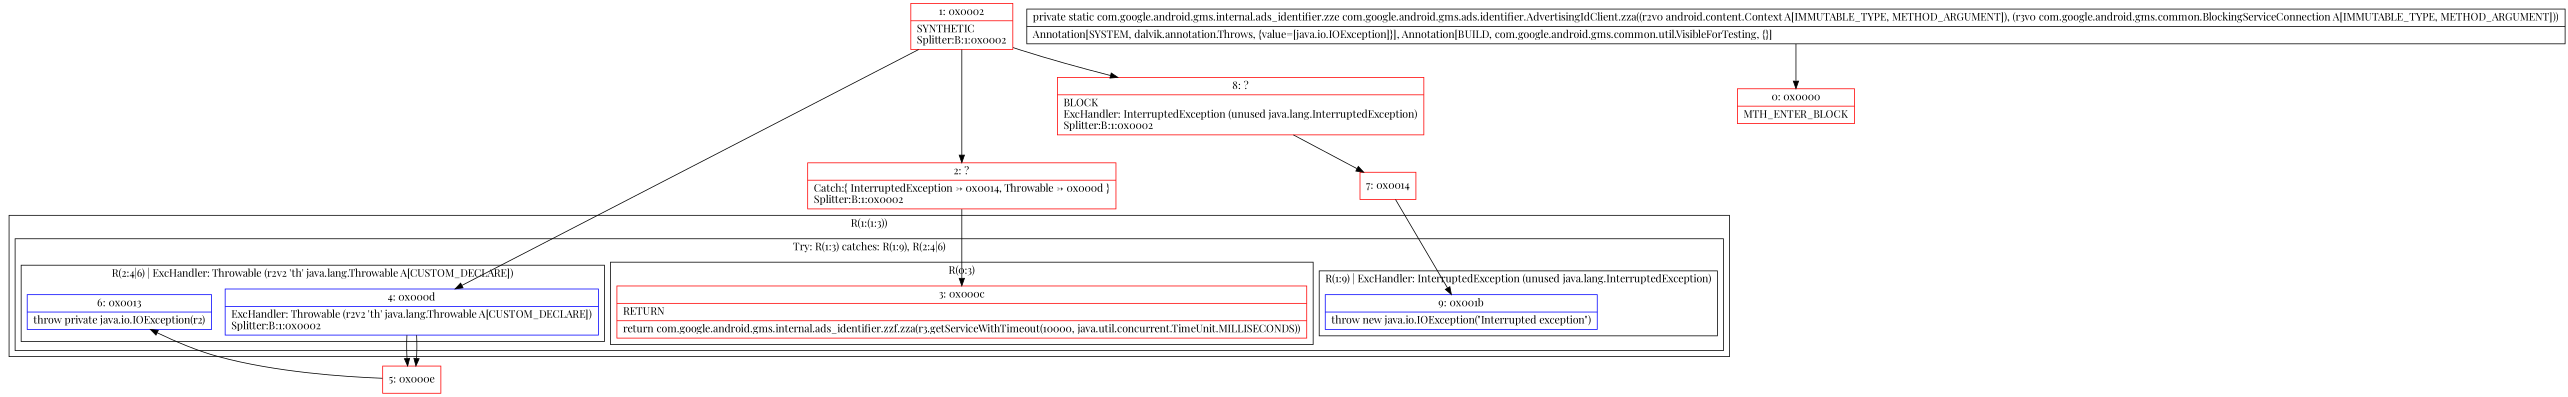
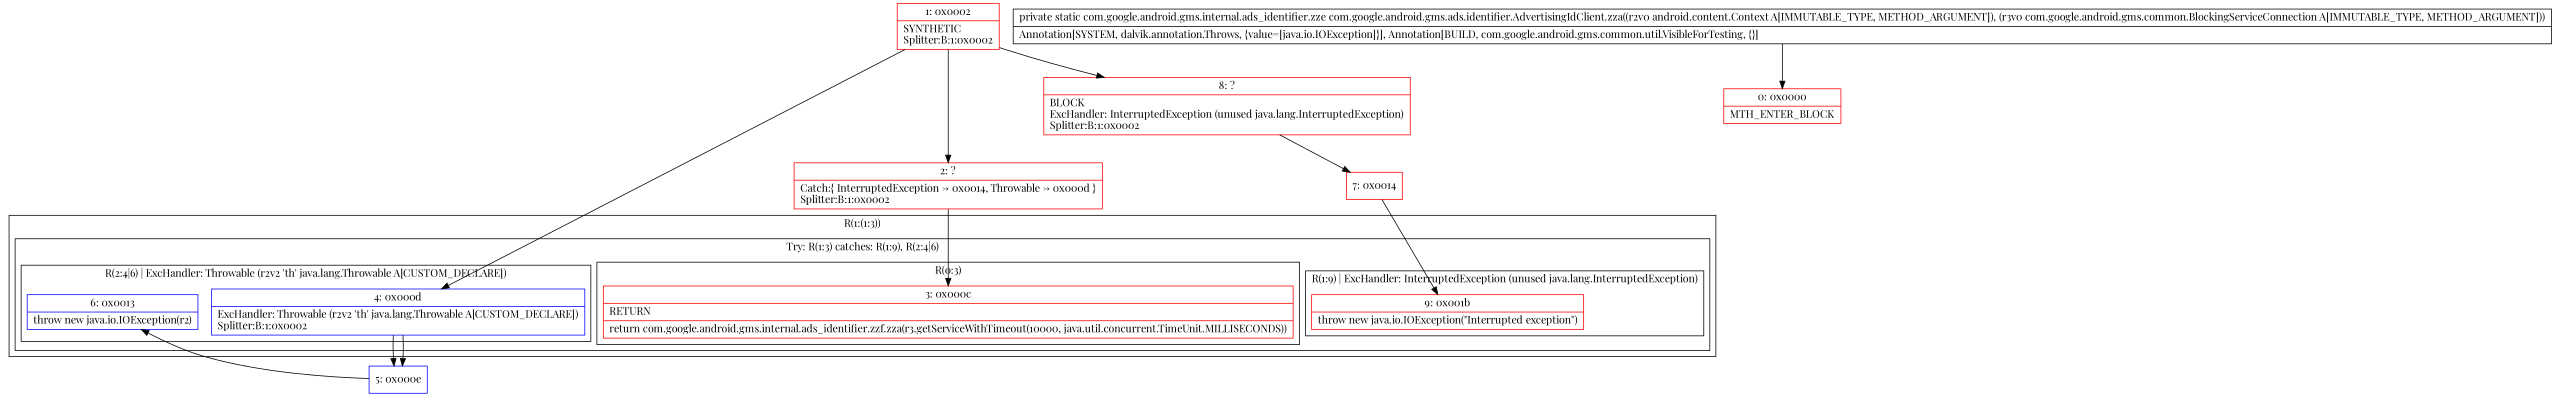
(1461, 312) -> (1448, 312)
(119, 320) -> (113, 320)
(412, 380) -> (398, 380)
